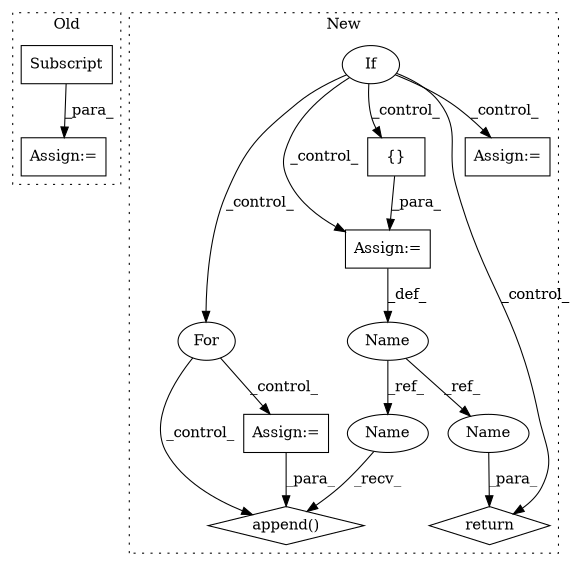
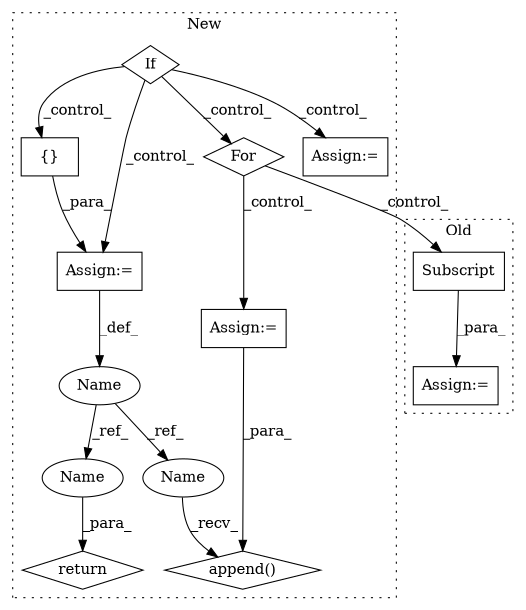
(371, 65) -> (150, 65)
(493, 283) -> none
(207, 341) -> (244, 157)
(165, 450) -> (352, 199)
